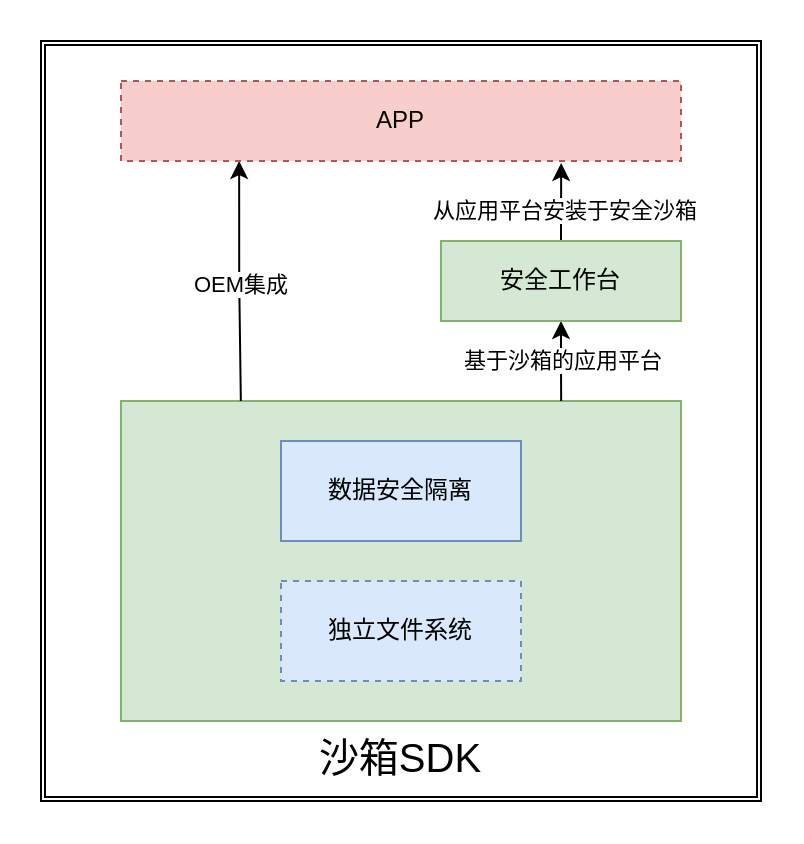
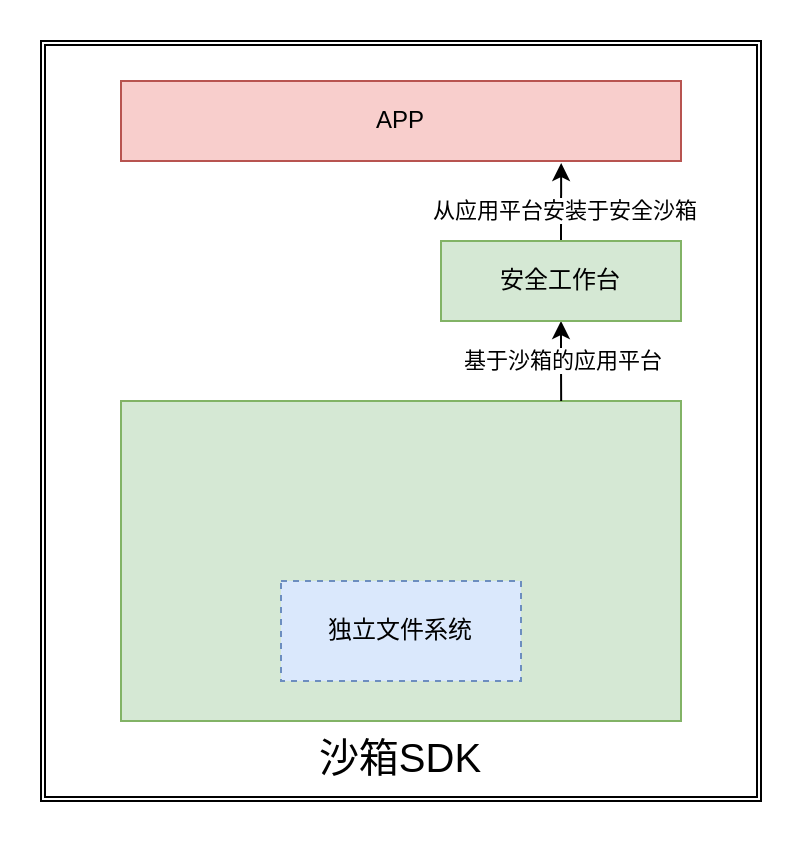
(401, 121) -> (401, 121)
(239, 287) -> none
(401, 491) -> none
